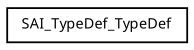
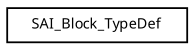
(97, 25) -> (97, 25)
